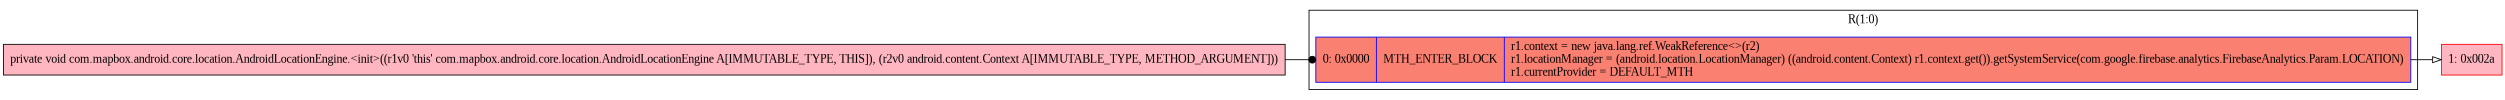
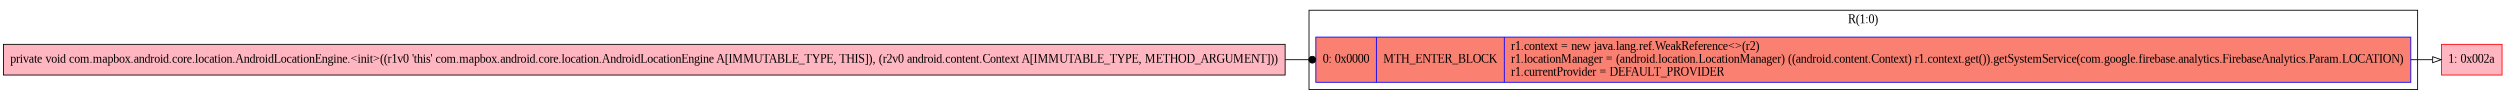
(1602, 72) -> (1618, 72)
